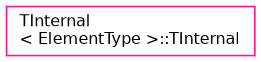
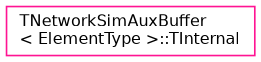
(131, 31) -> (131, 31)
